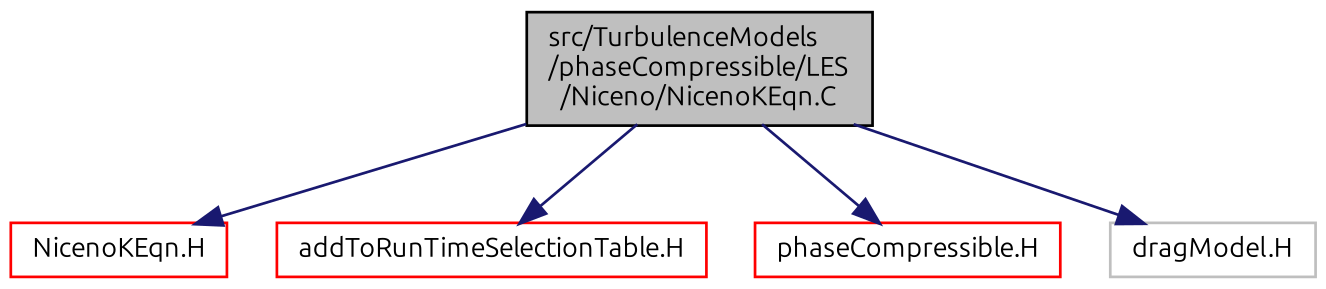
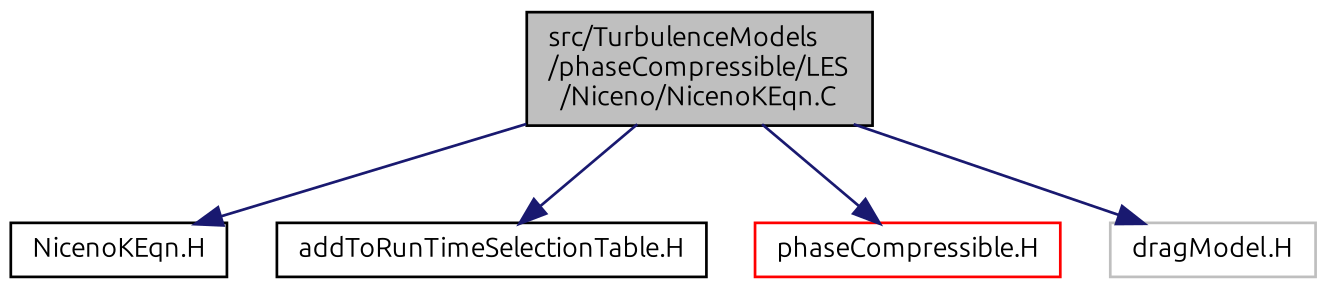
(119, 250) -> (119, 250)
(492, 250) -> (492, 250)
